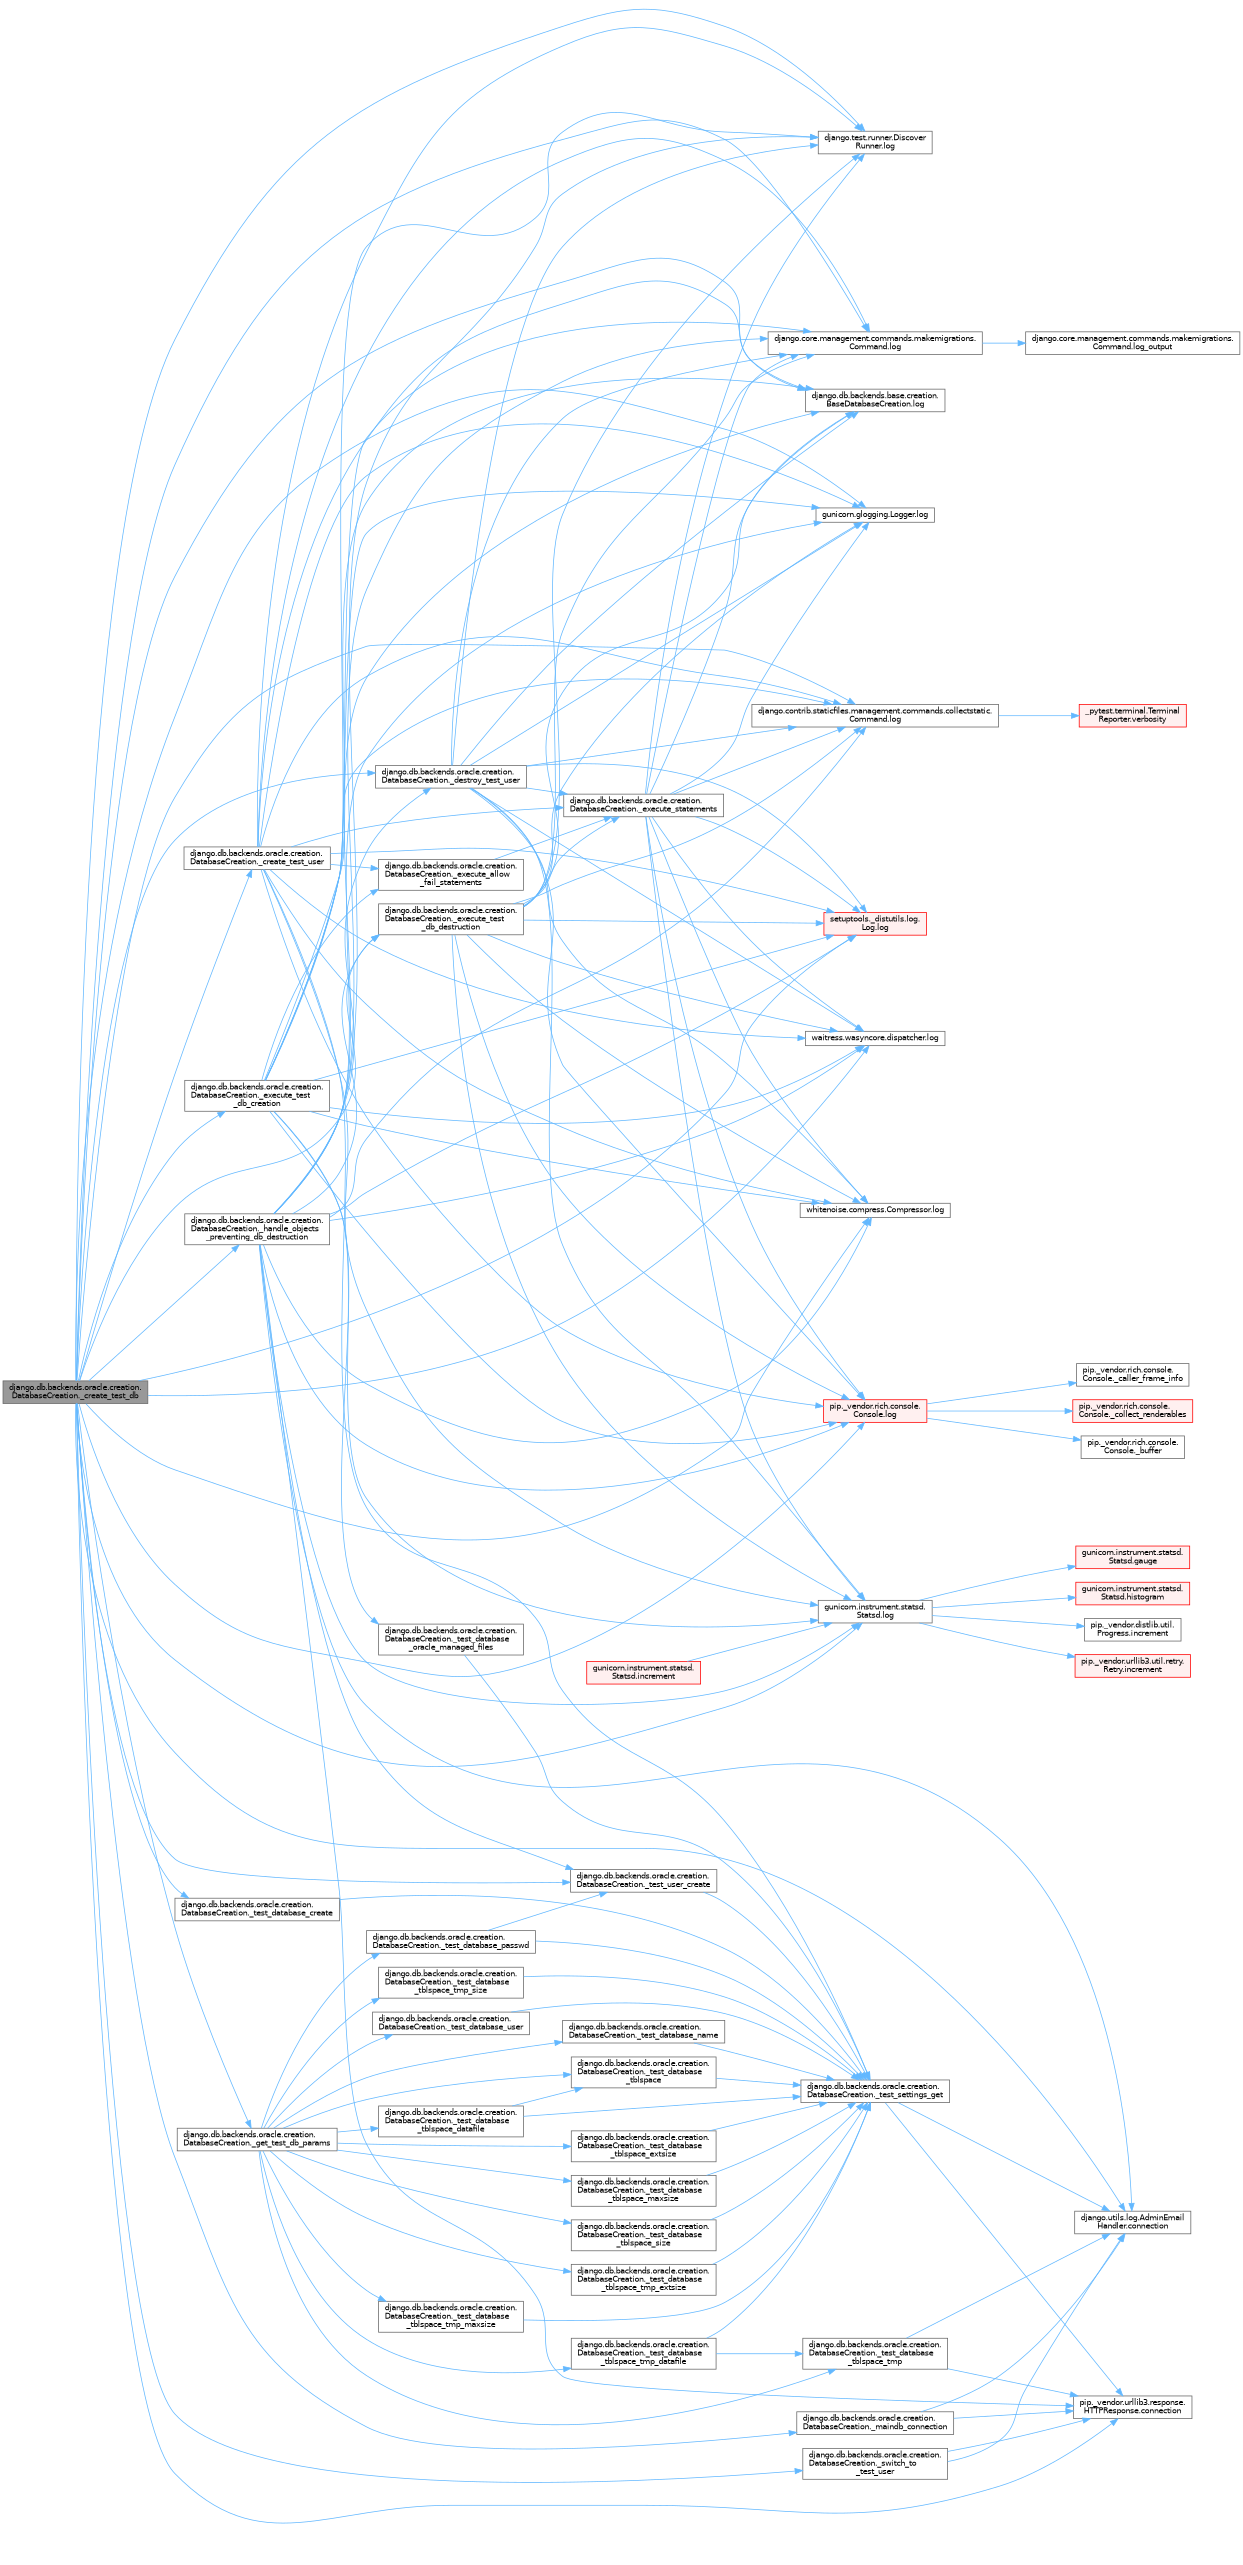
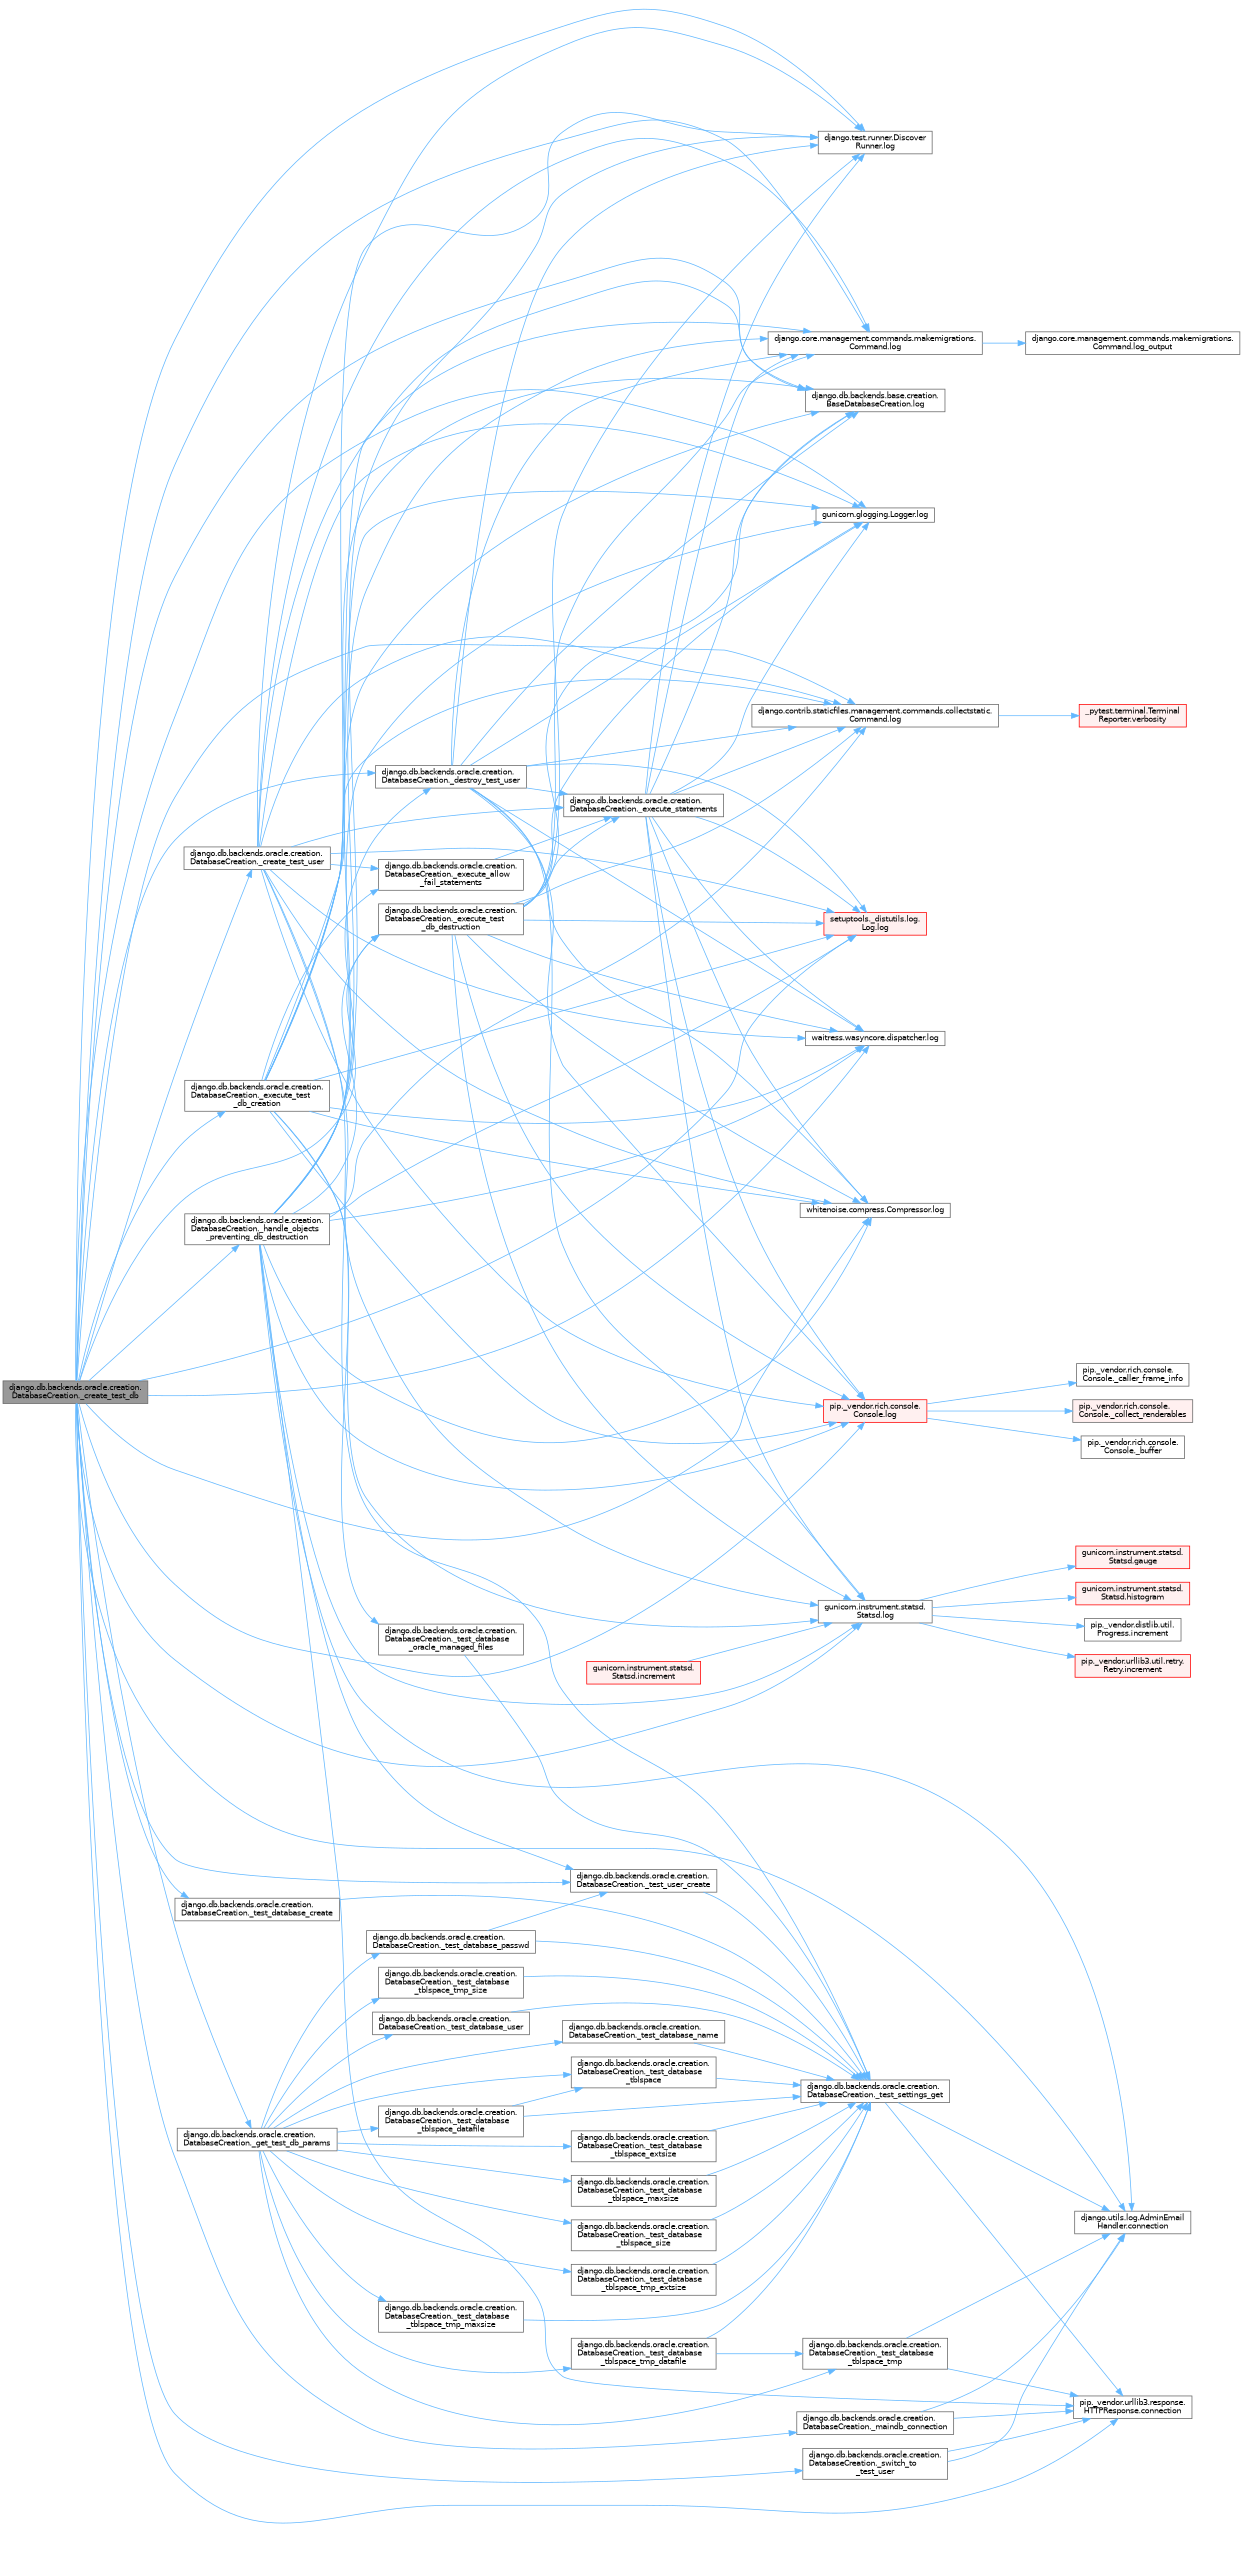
(1133, 1411) -> (1133, 1411)
